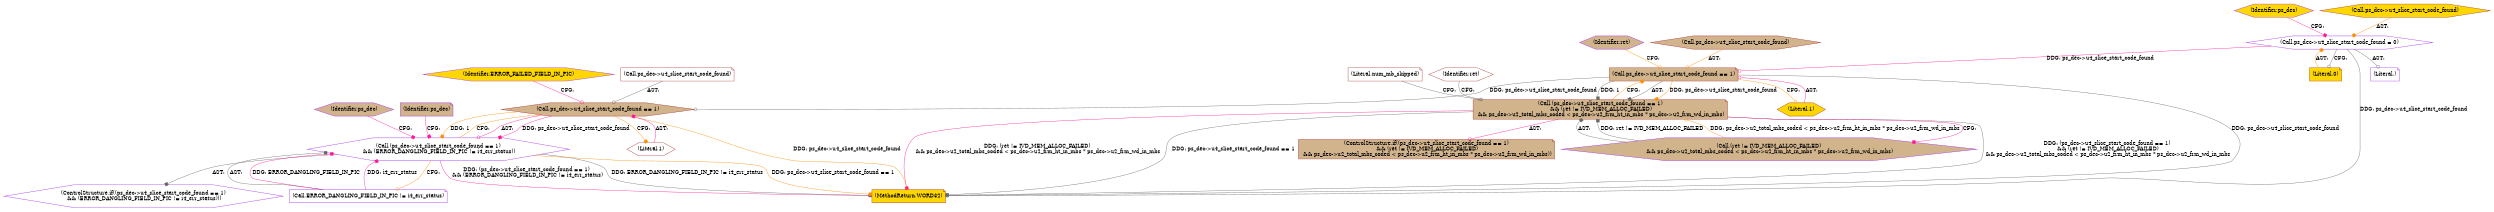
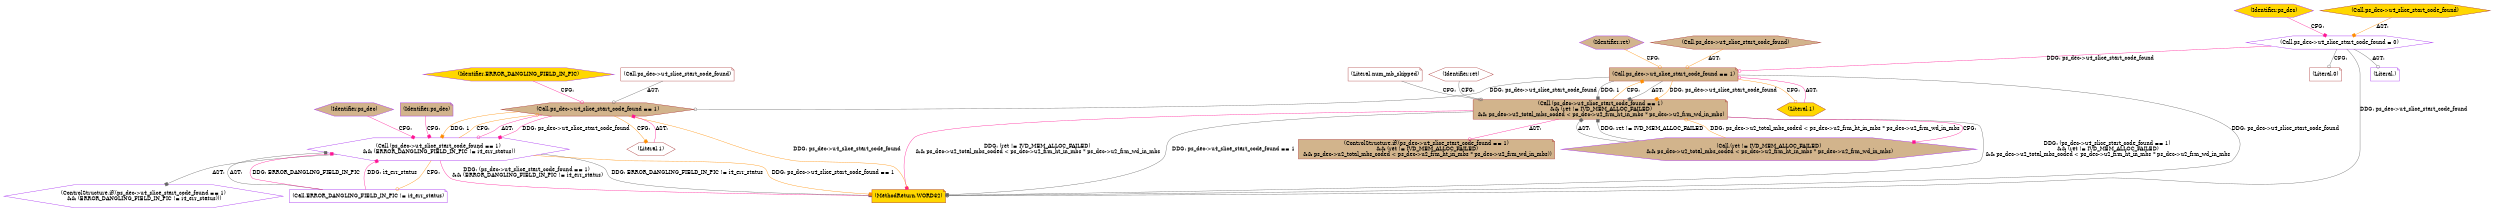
(2315, 59) -> none
(519, 74) -> (519, 74)
(2326, 74) -> (2326, 74)
